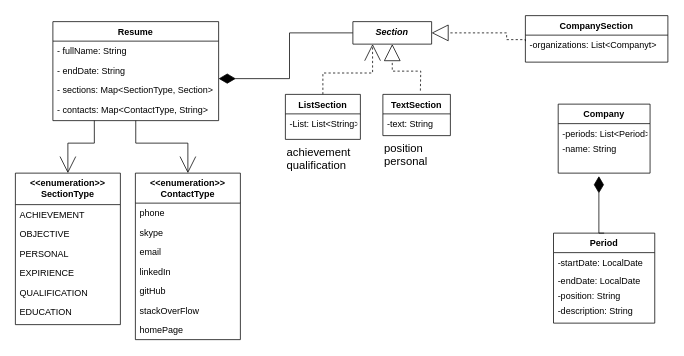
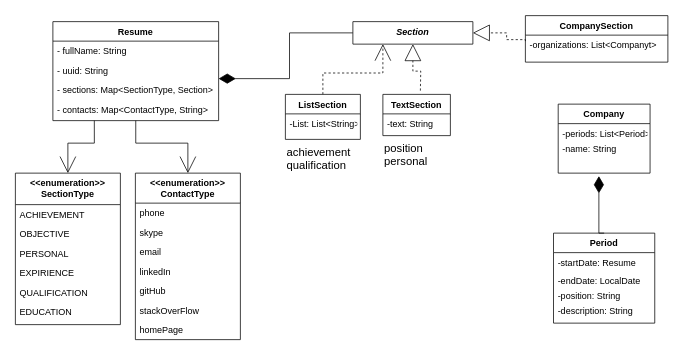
(392, 33) -> (413, 33)
(95, 71) -> (86, 71)
(607, 263) -> (601, 263)
